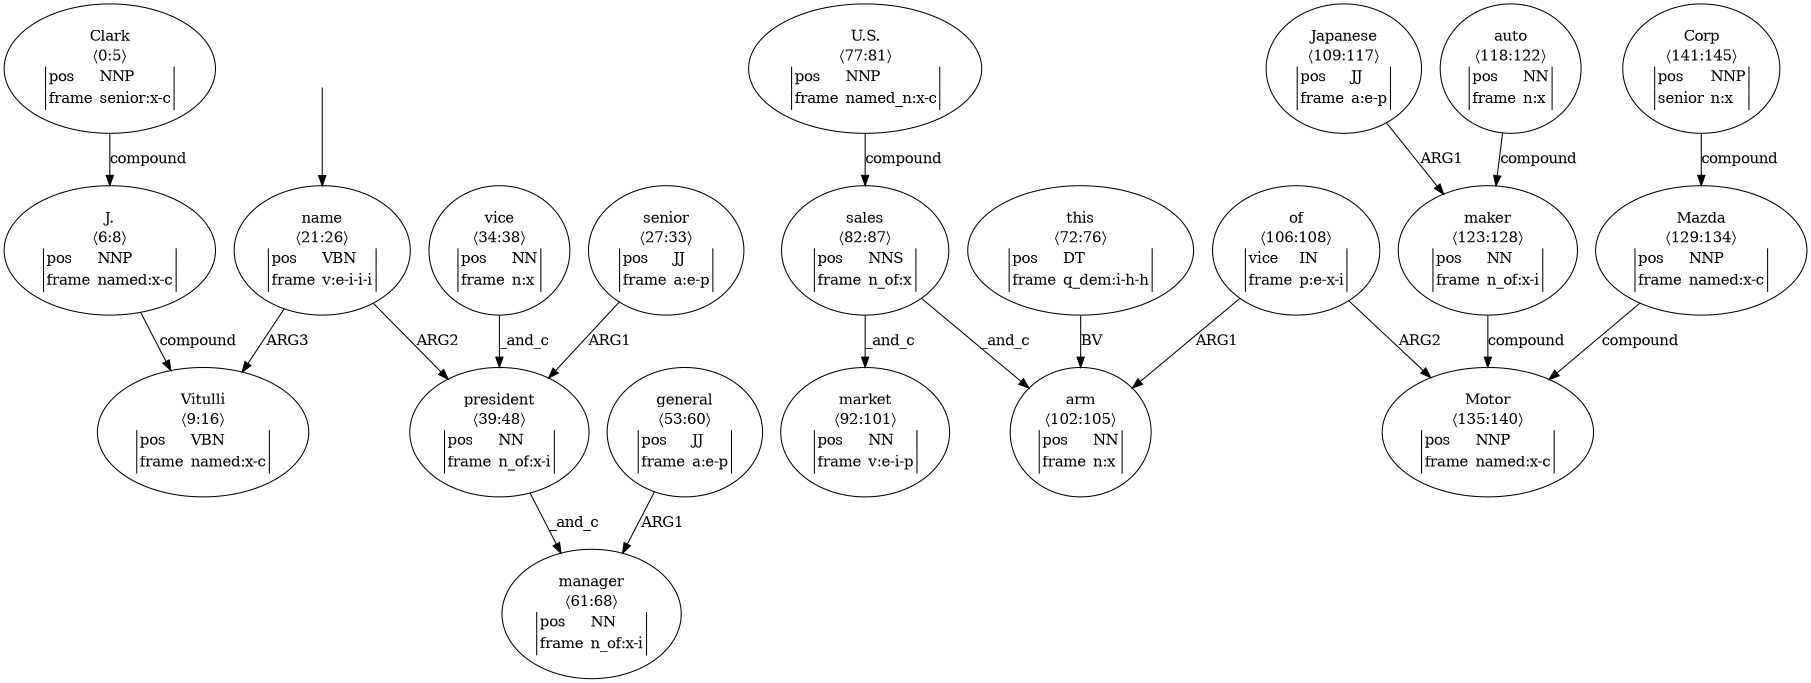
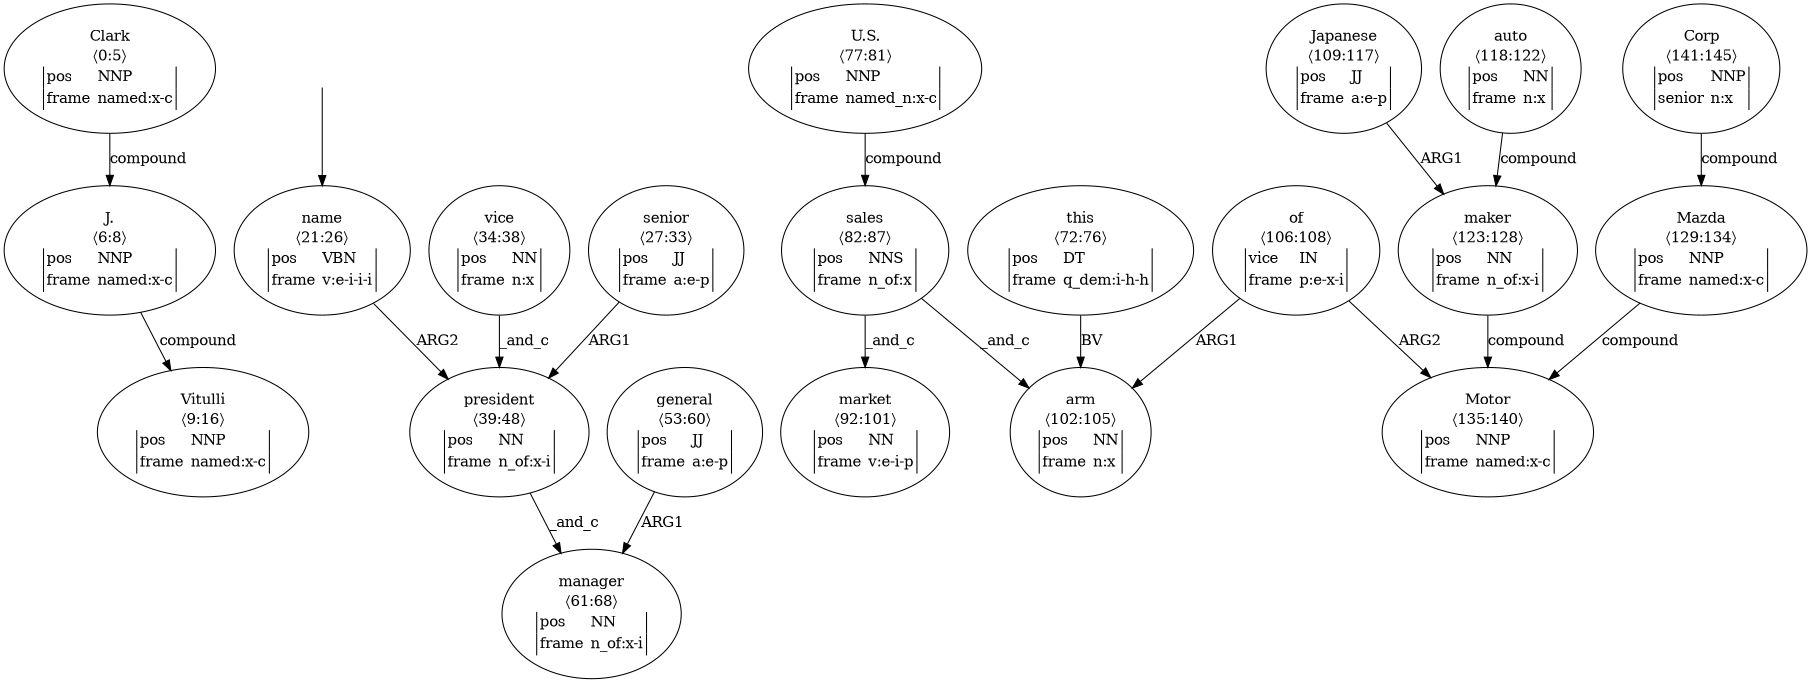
(135, 99) -> (135, 99)
(266, 336) -> none
(208, 440) -> (208, 440)
